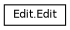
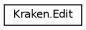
(35, 15) -> (43, 15)
